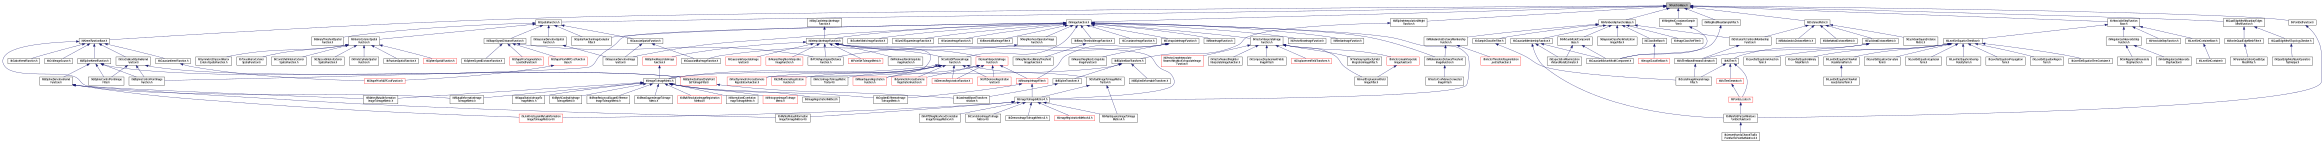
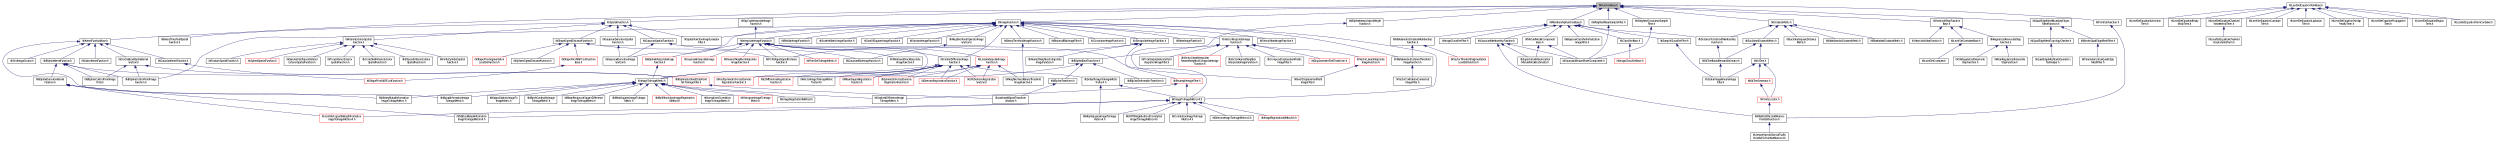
(2044, 32) -> none
(1019, 75) -> (1005, 70)
